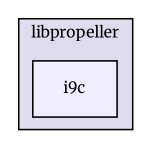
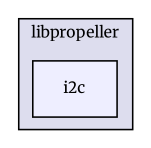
(75, 89) -> (75, 89)
